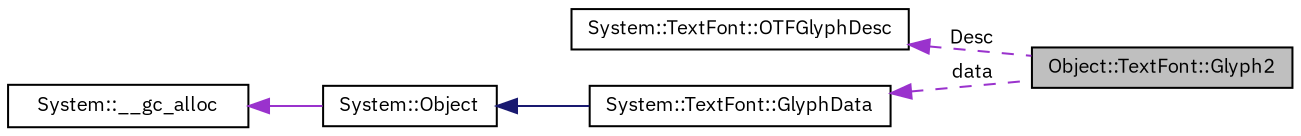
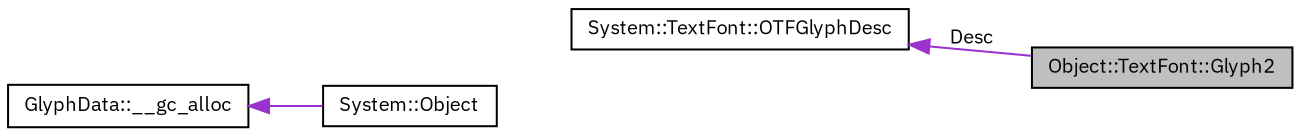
(980, 51) -> (980, 51)
(128, 106) -> (128, 106)
(740, 106) -> none
